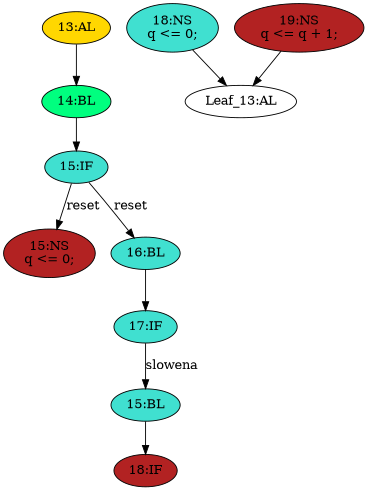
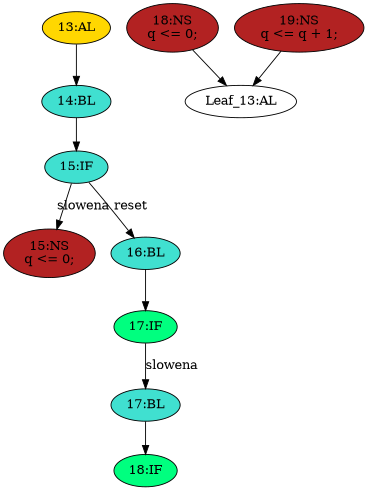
(173, 28) -> (173, 28)
(76, 102) -> (76, 102)
(83, 206) -> (83, 206)
(146, 327) -> (146, 327)
(146, 405) -> (146, 405)
(146, 471) -> (146, 471)
